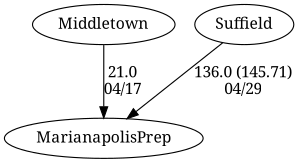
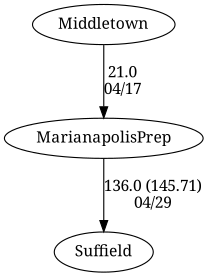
(179, 77) -> (104, 190)
